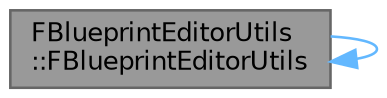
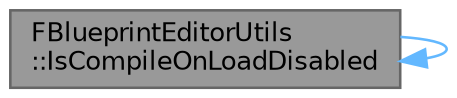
(170, 49) -> (205, 49)
